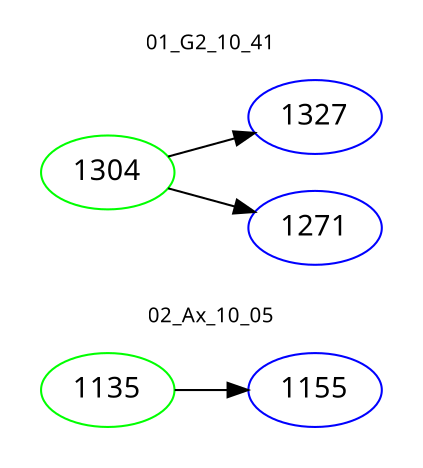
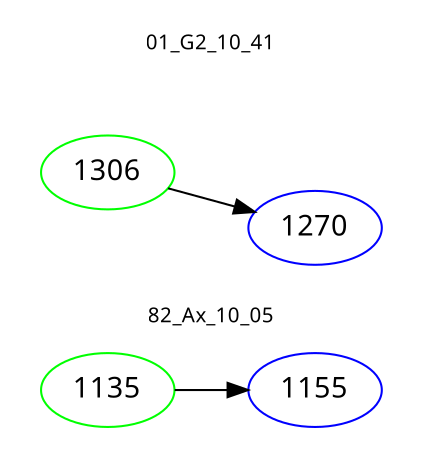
(315, 117) -> none
(108, 172) -> (108, 172)
(315, 228) -> (315, 228)
(211, 317) -> (211, 317)
